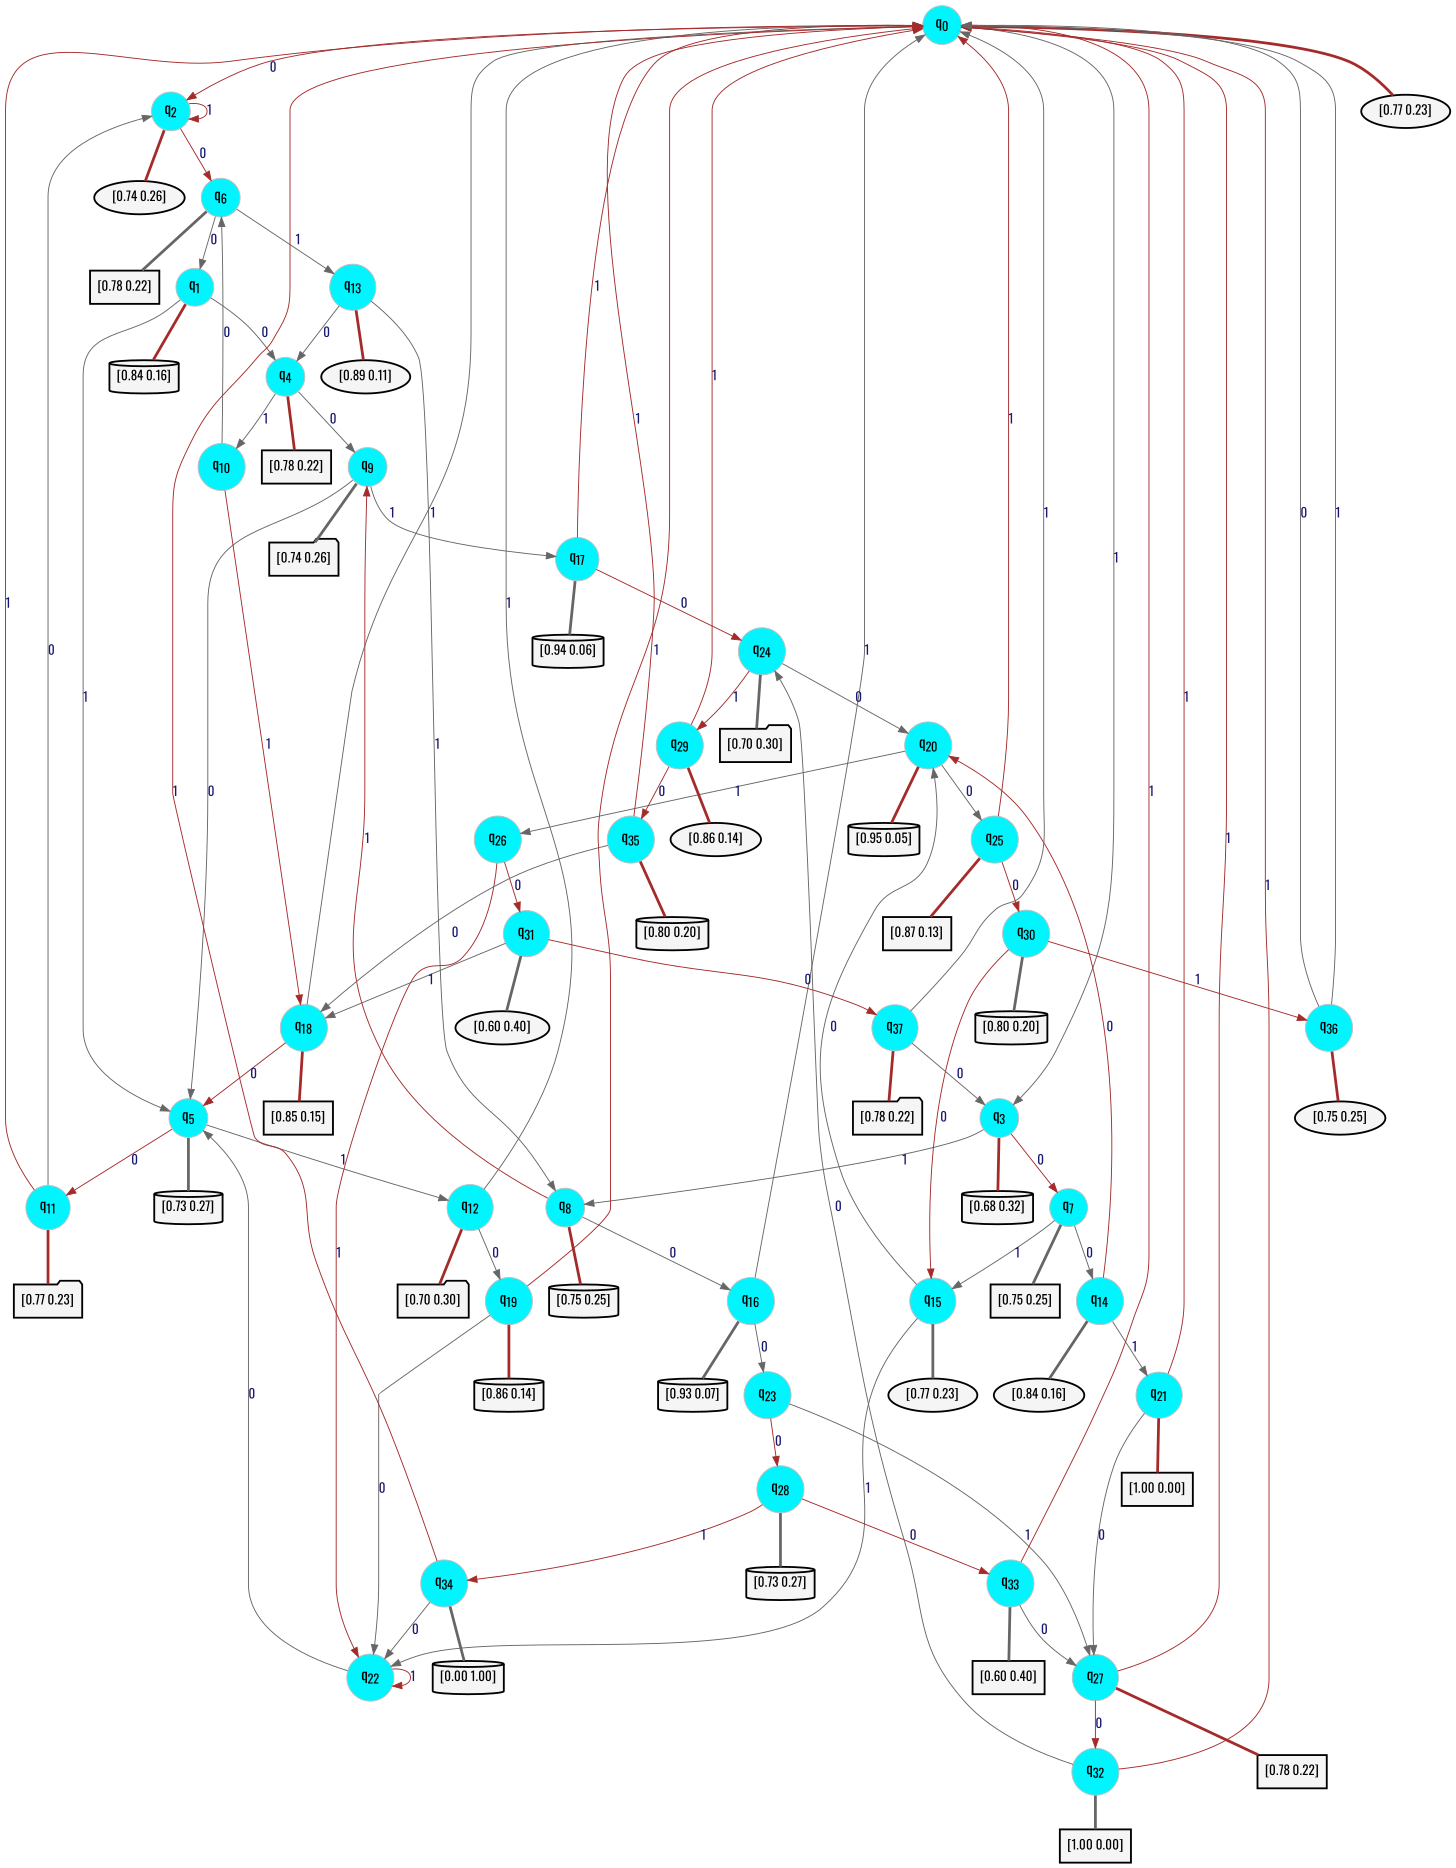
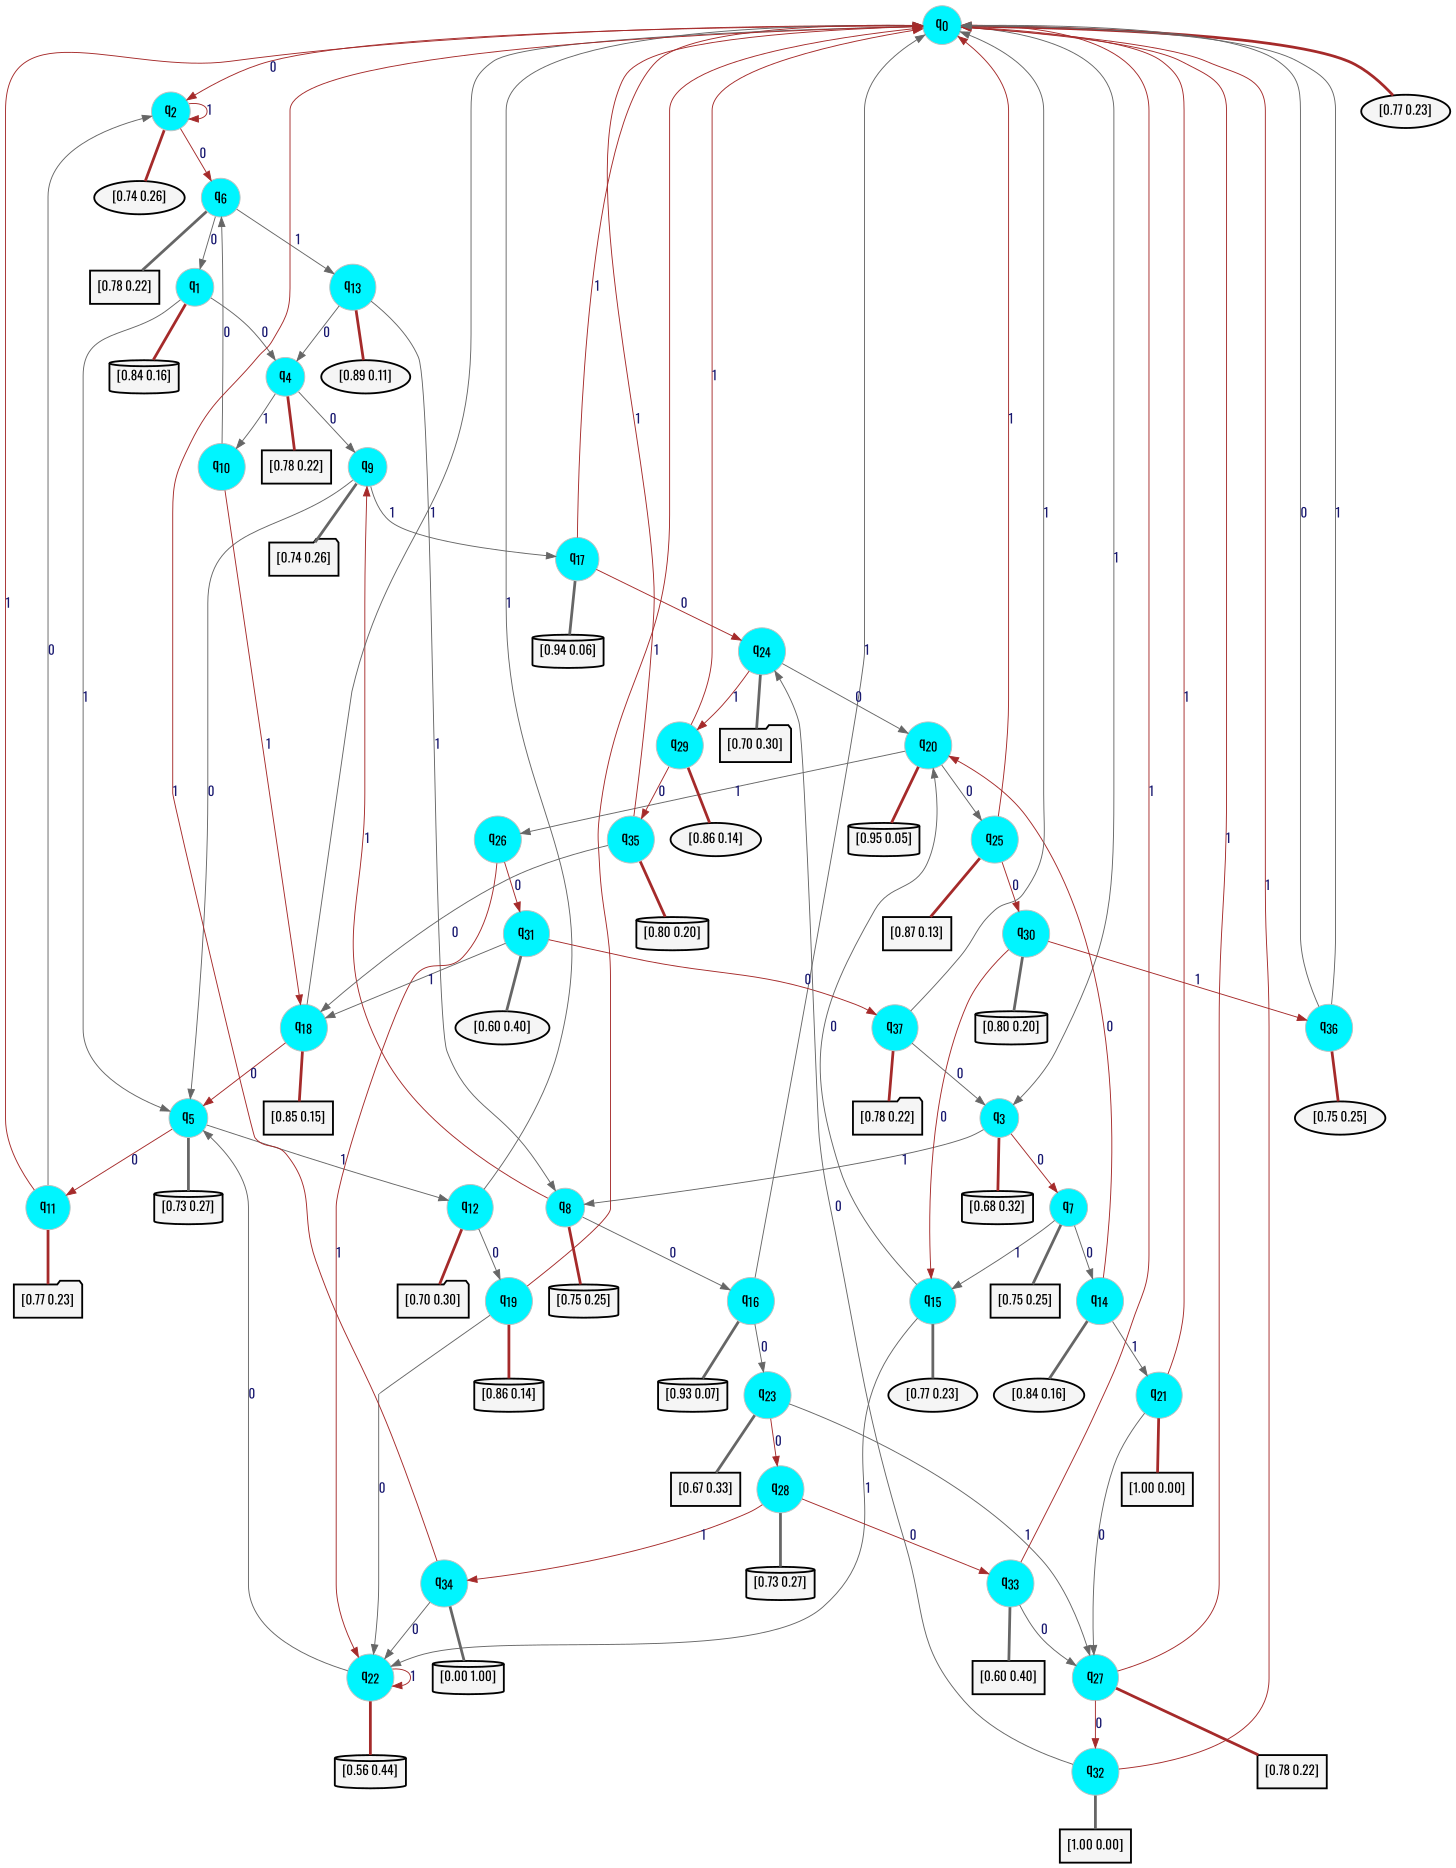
none -> (706, 1489)
none -> (370, 1772)
